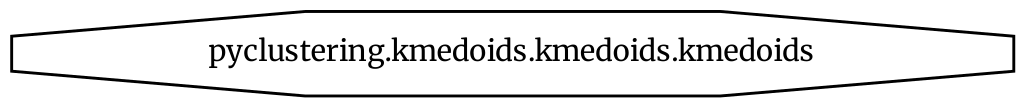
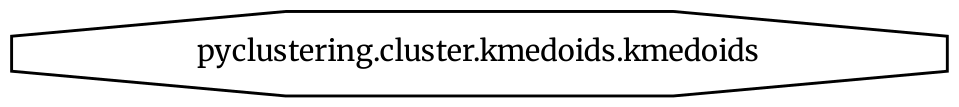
(513, 54) -> (479, 54)
